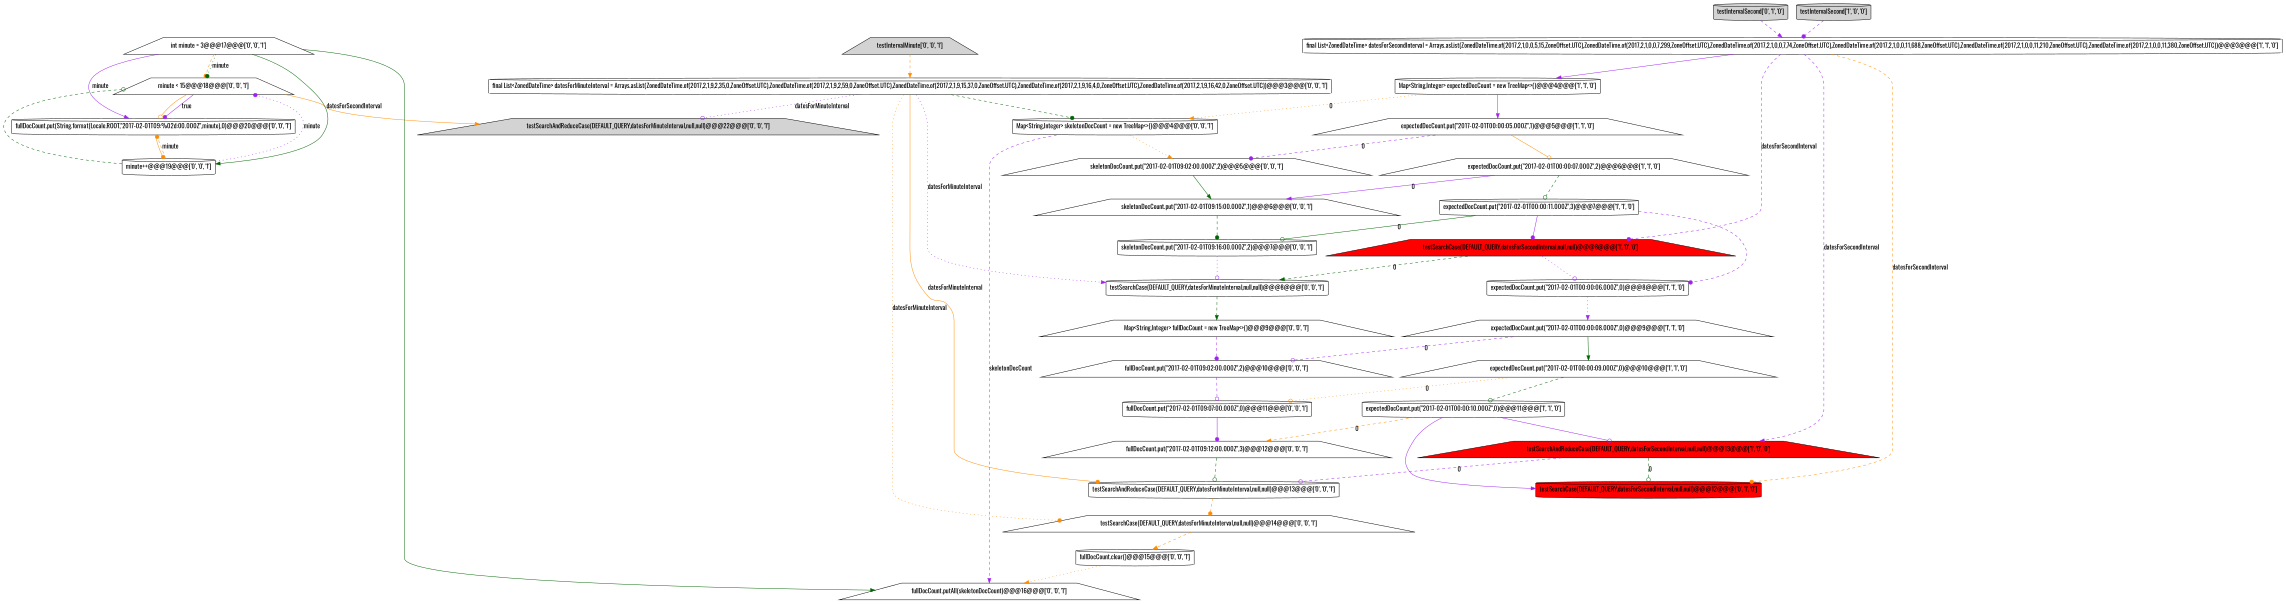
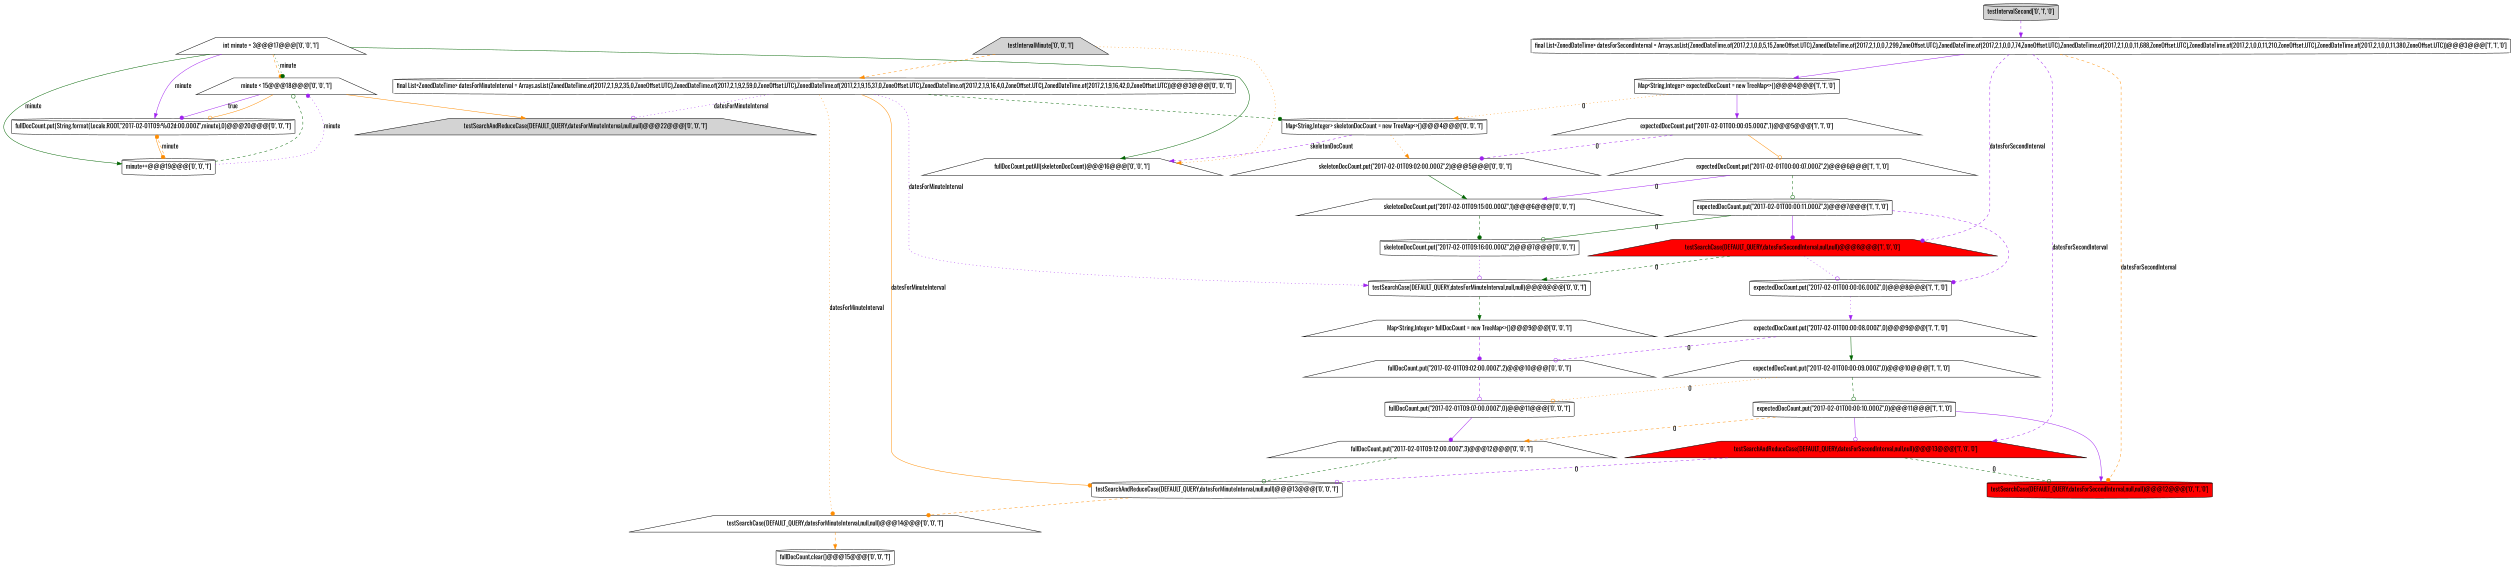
(1834, 12) -> none
(354, 106) -> (34, 106)
(1065, 574) -> (1260, 68)
